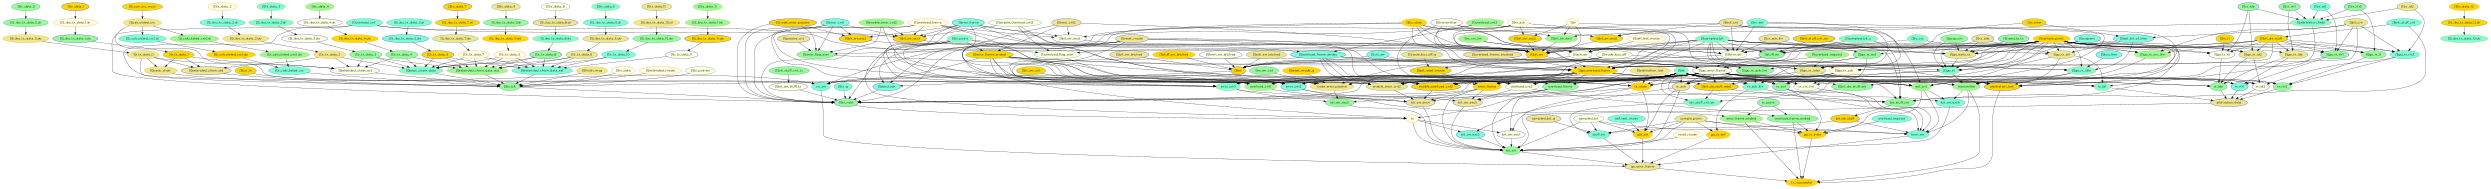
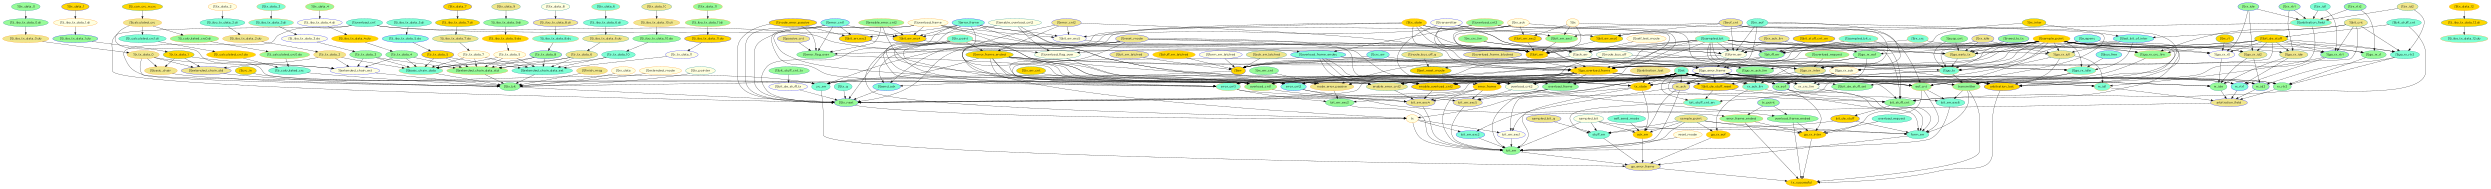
none -> (1699, 65)
(1302, 71) -> none
(2261, 87) -> (2261, 87)
(1627, 119) -> (1627, 119)
